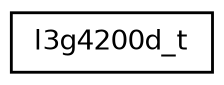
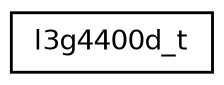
(112, 42) -> (112, 42)
